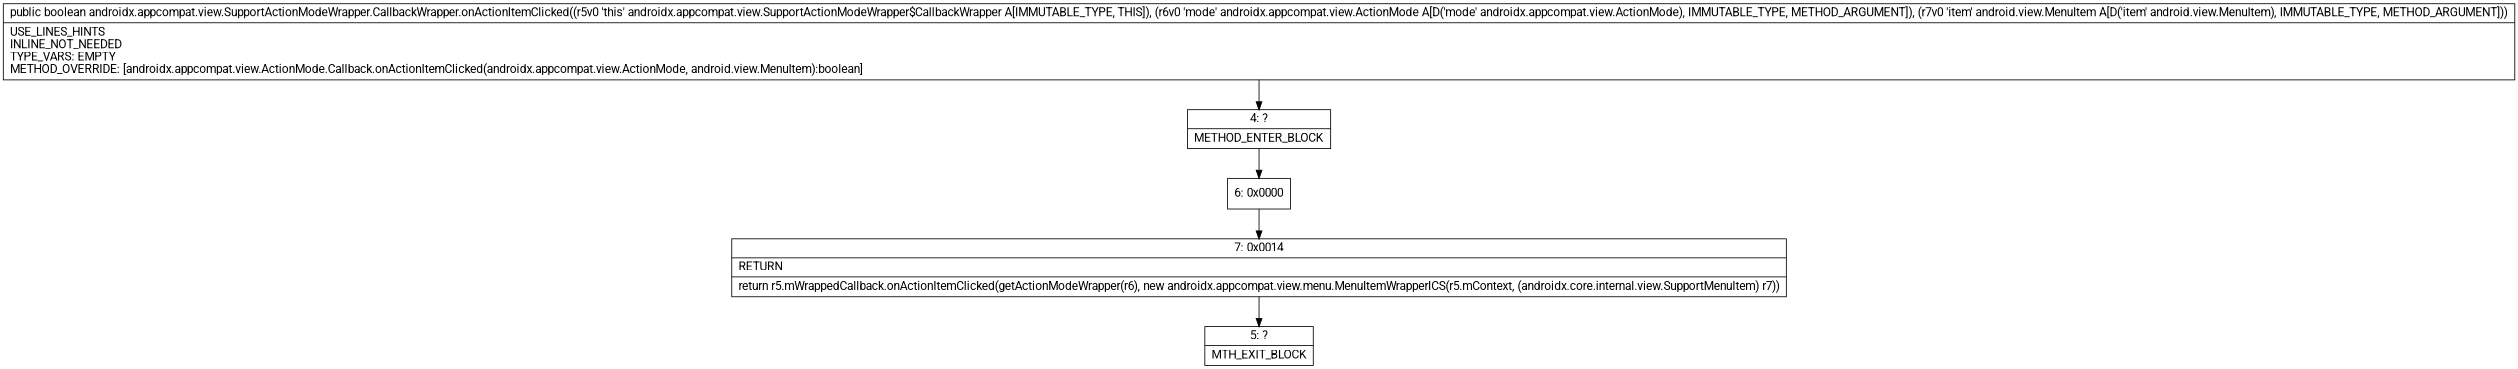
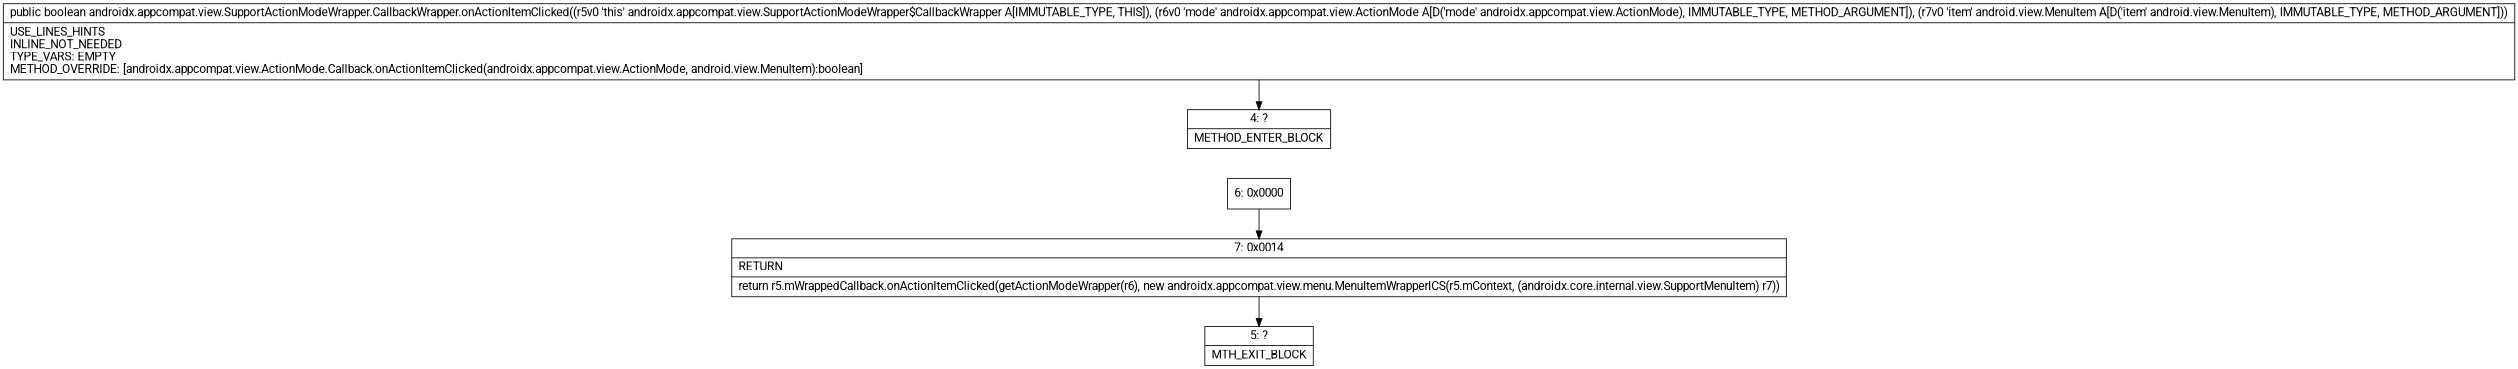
(1259, 159) -> none
